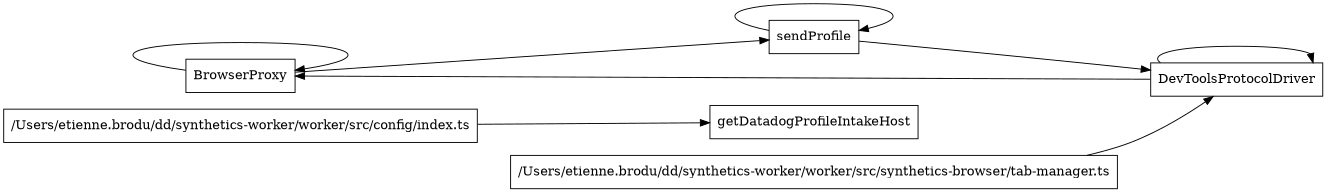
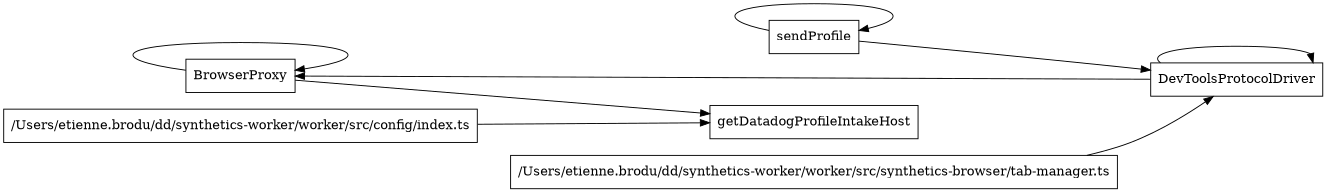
(527, 56) -> (498, 97)
